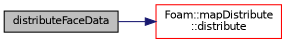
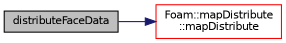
(219, 22) -> (219, 22)
